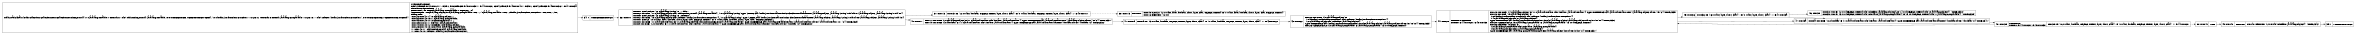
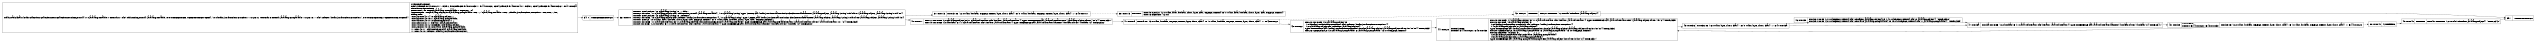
none -> (1557, 14)
(1461, 20) -> (1458, 29)
(1735, 21) -> (1964, 22)
(2212, 24) -> (2389, 24)
